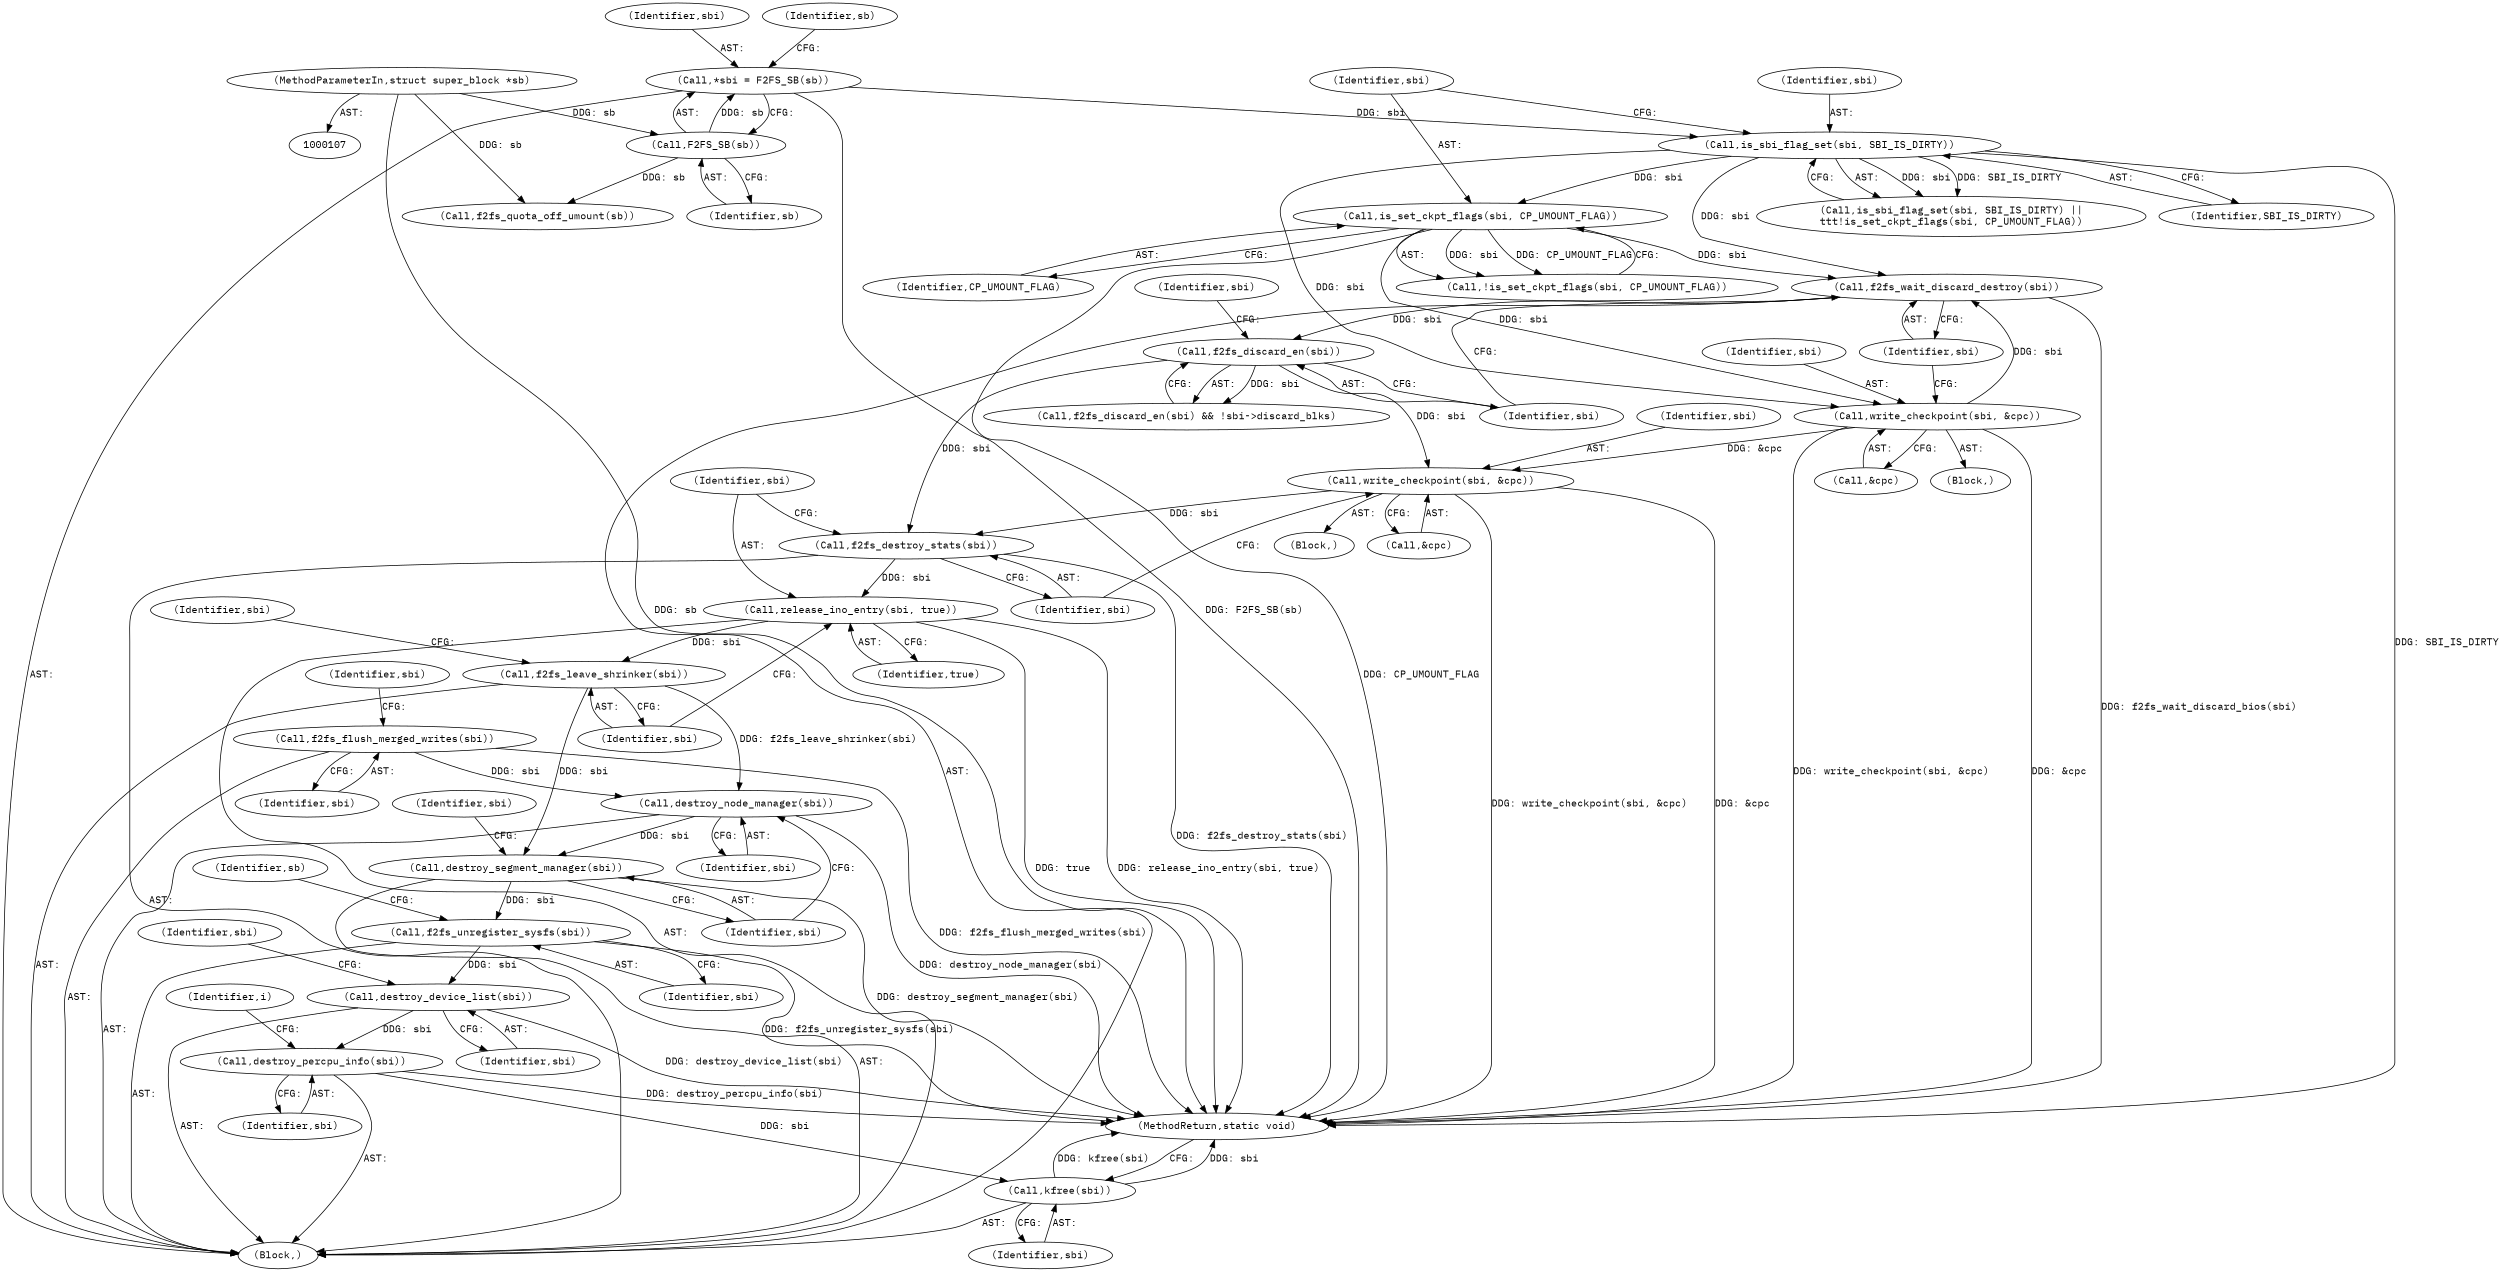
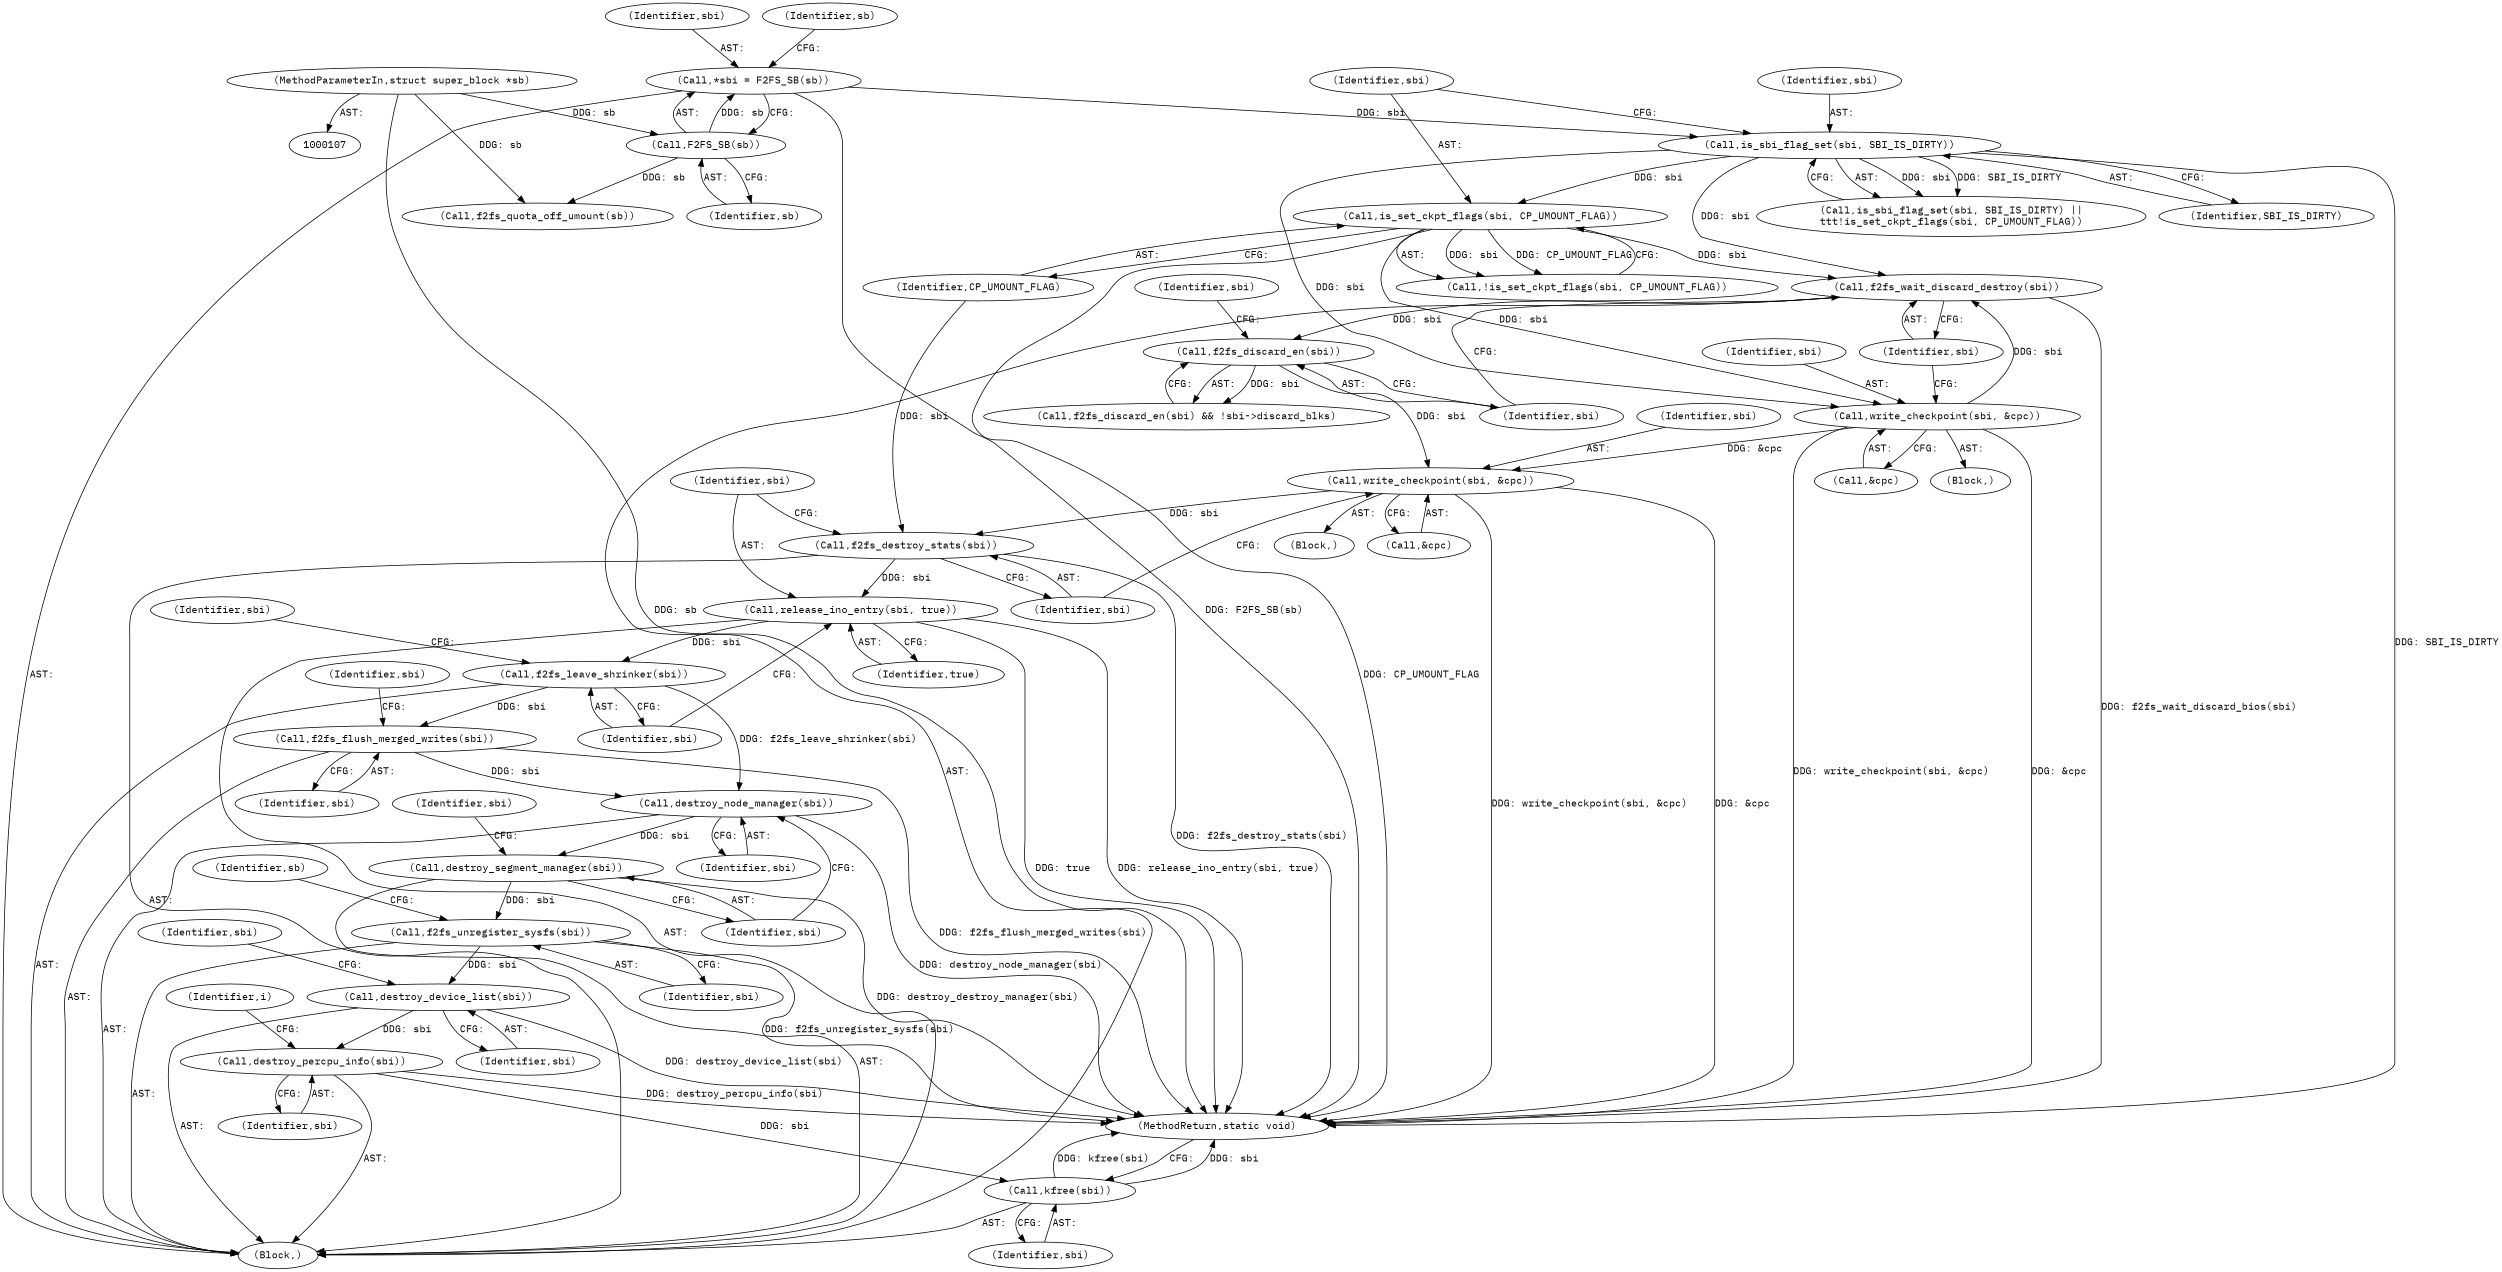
(1002, 391) -> (898, 409)
(558, 768) -> (487, 704)
(978, 997) -> (978, 997)
